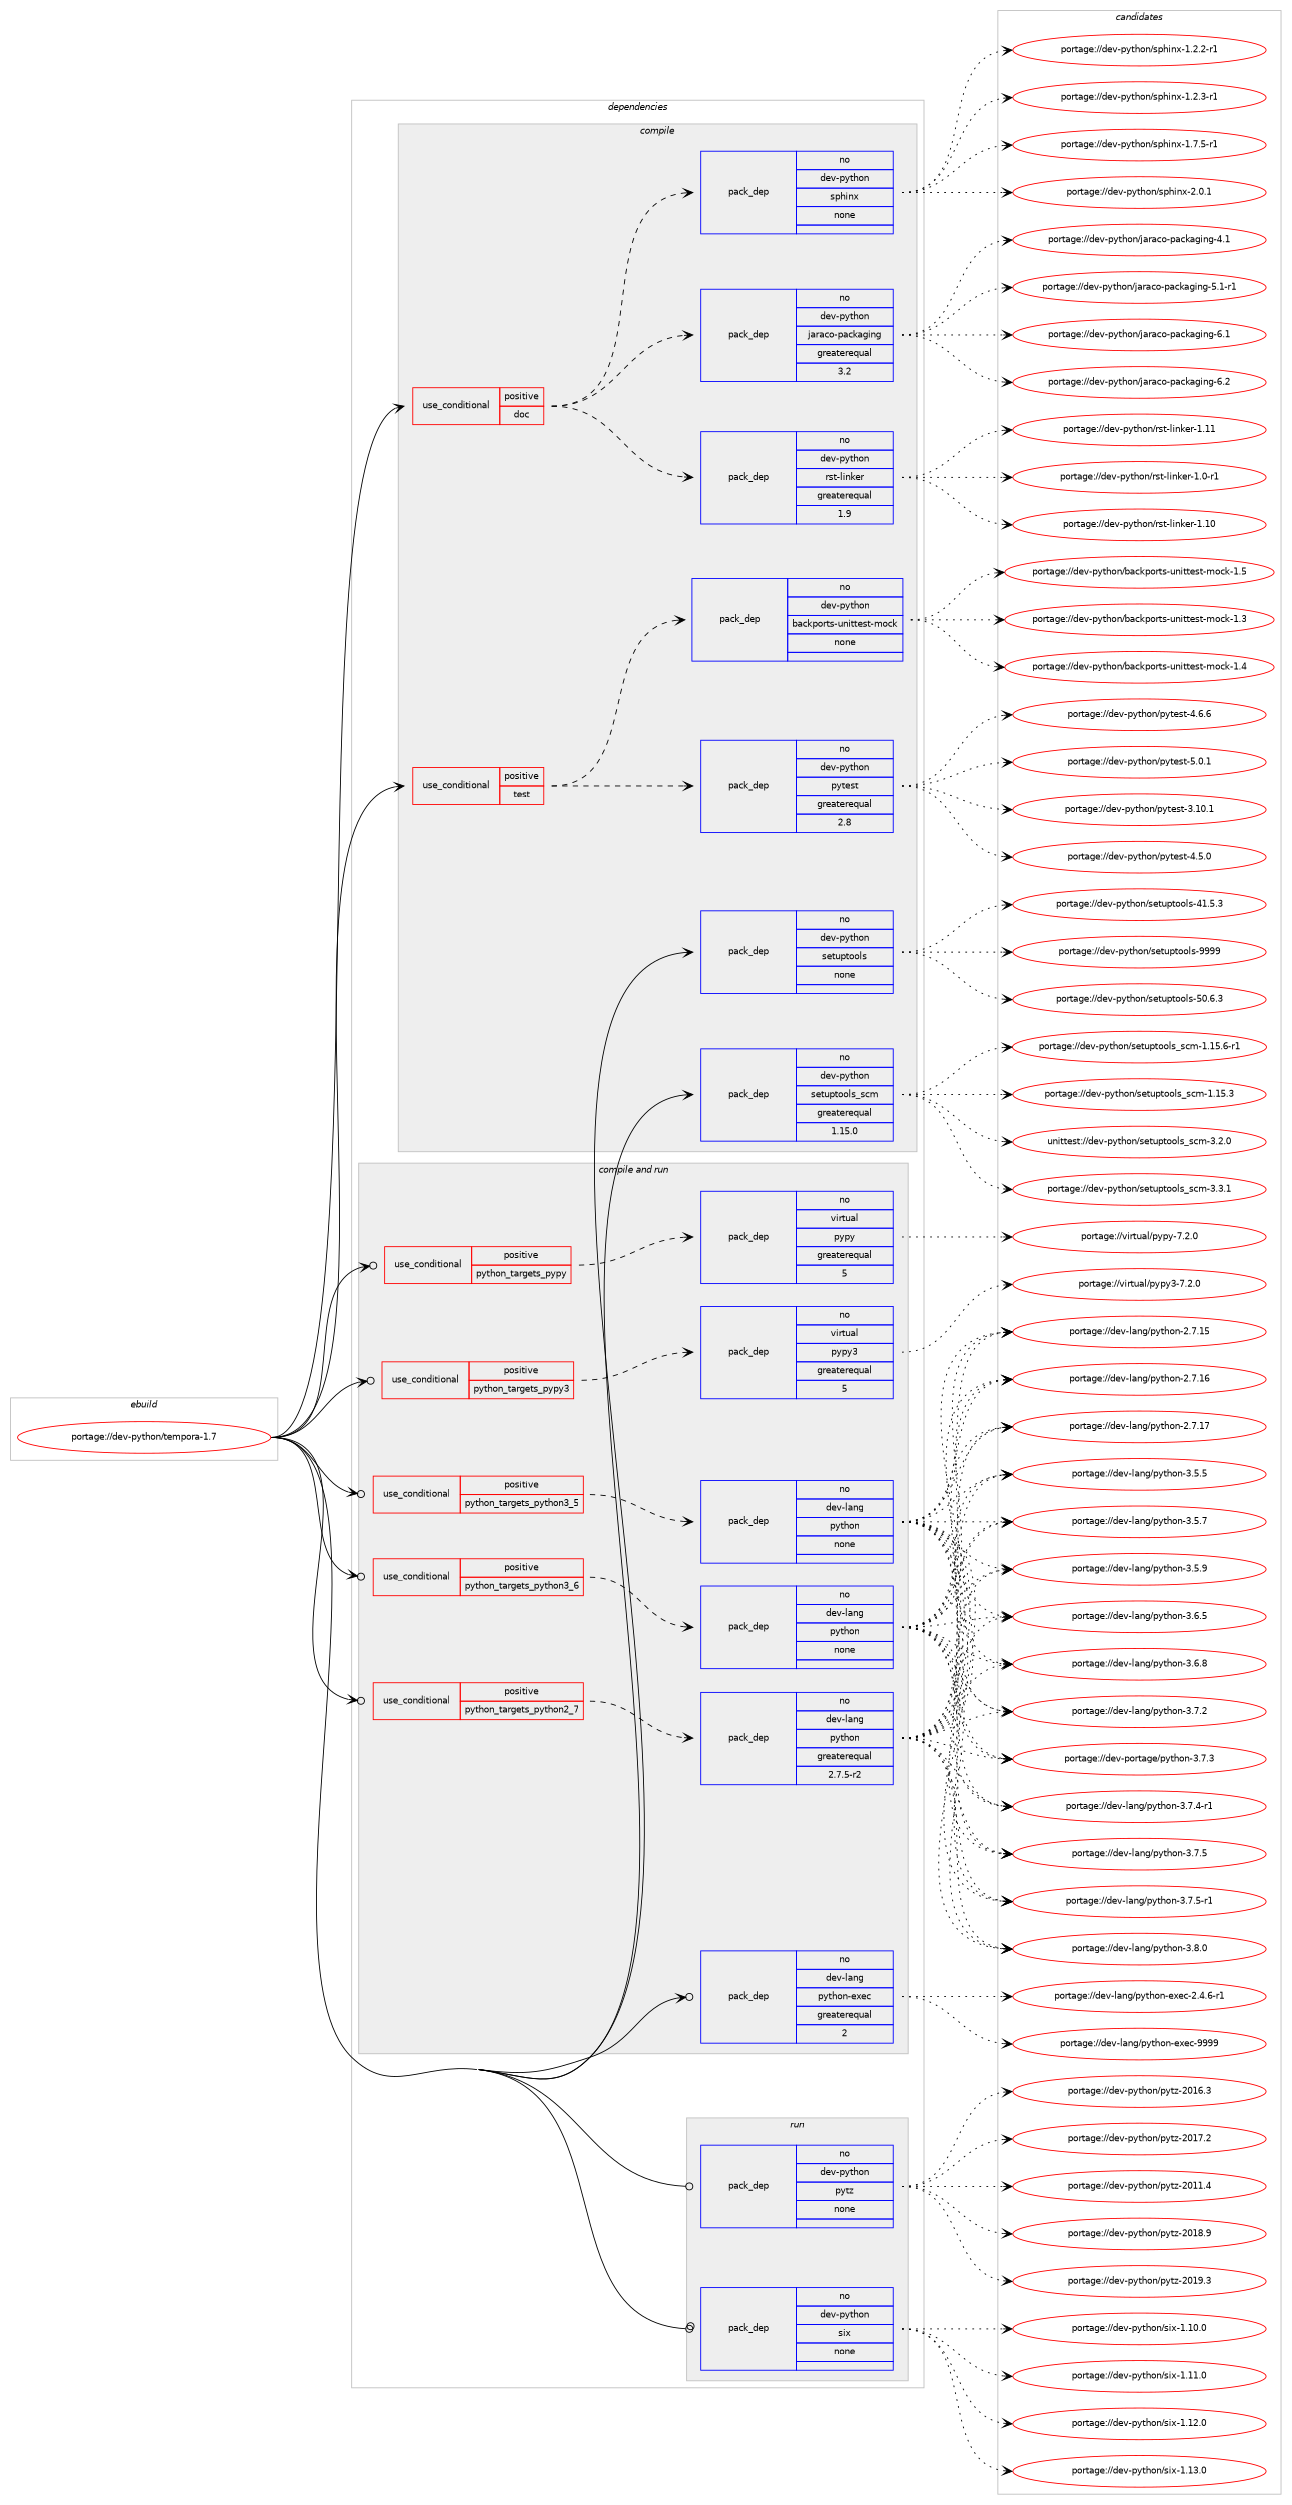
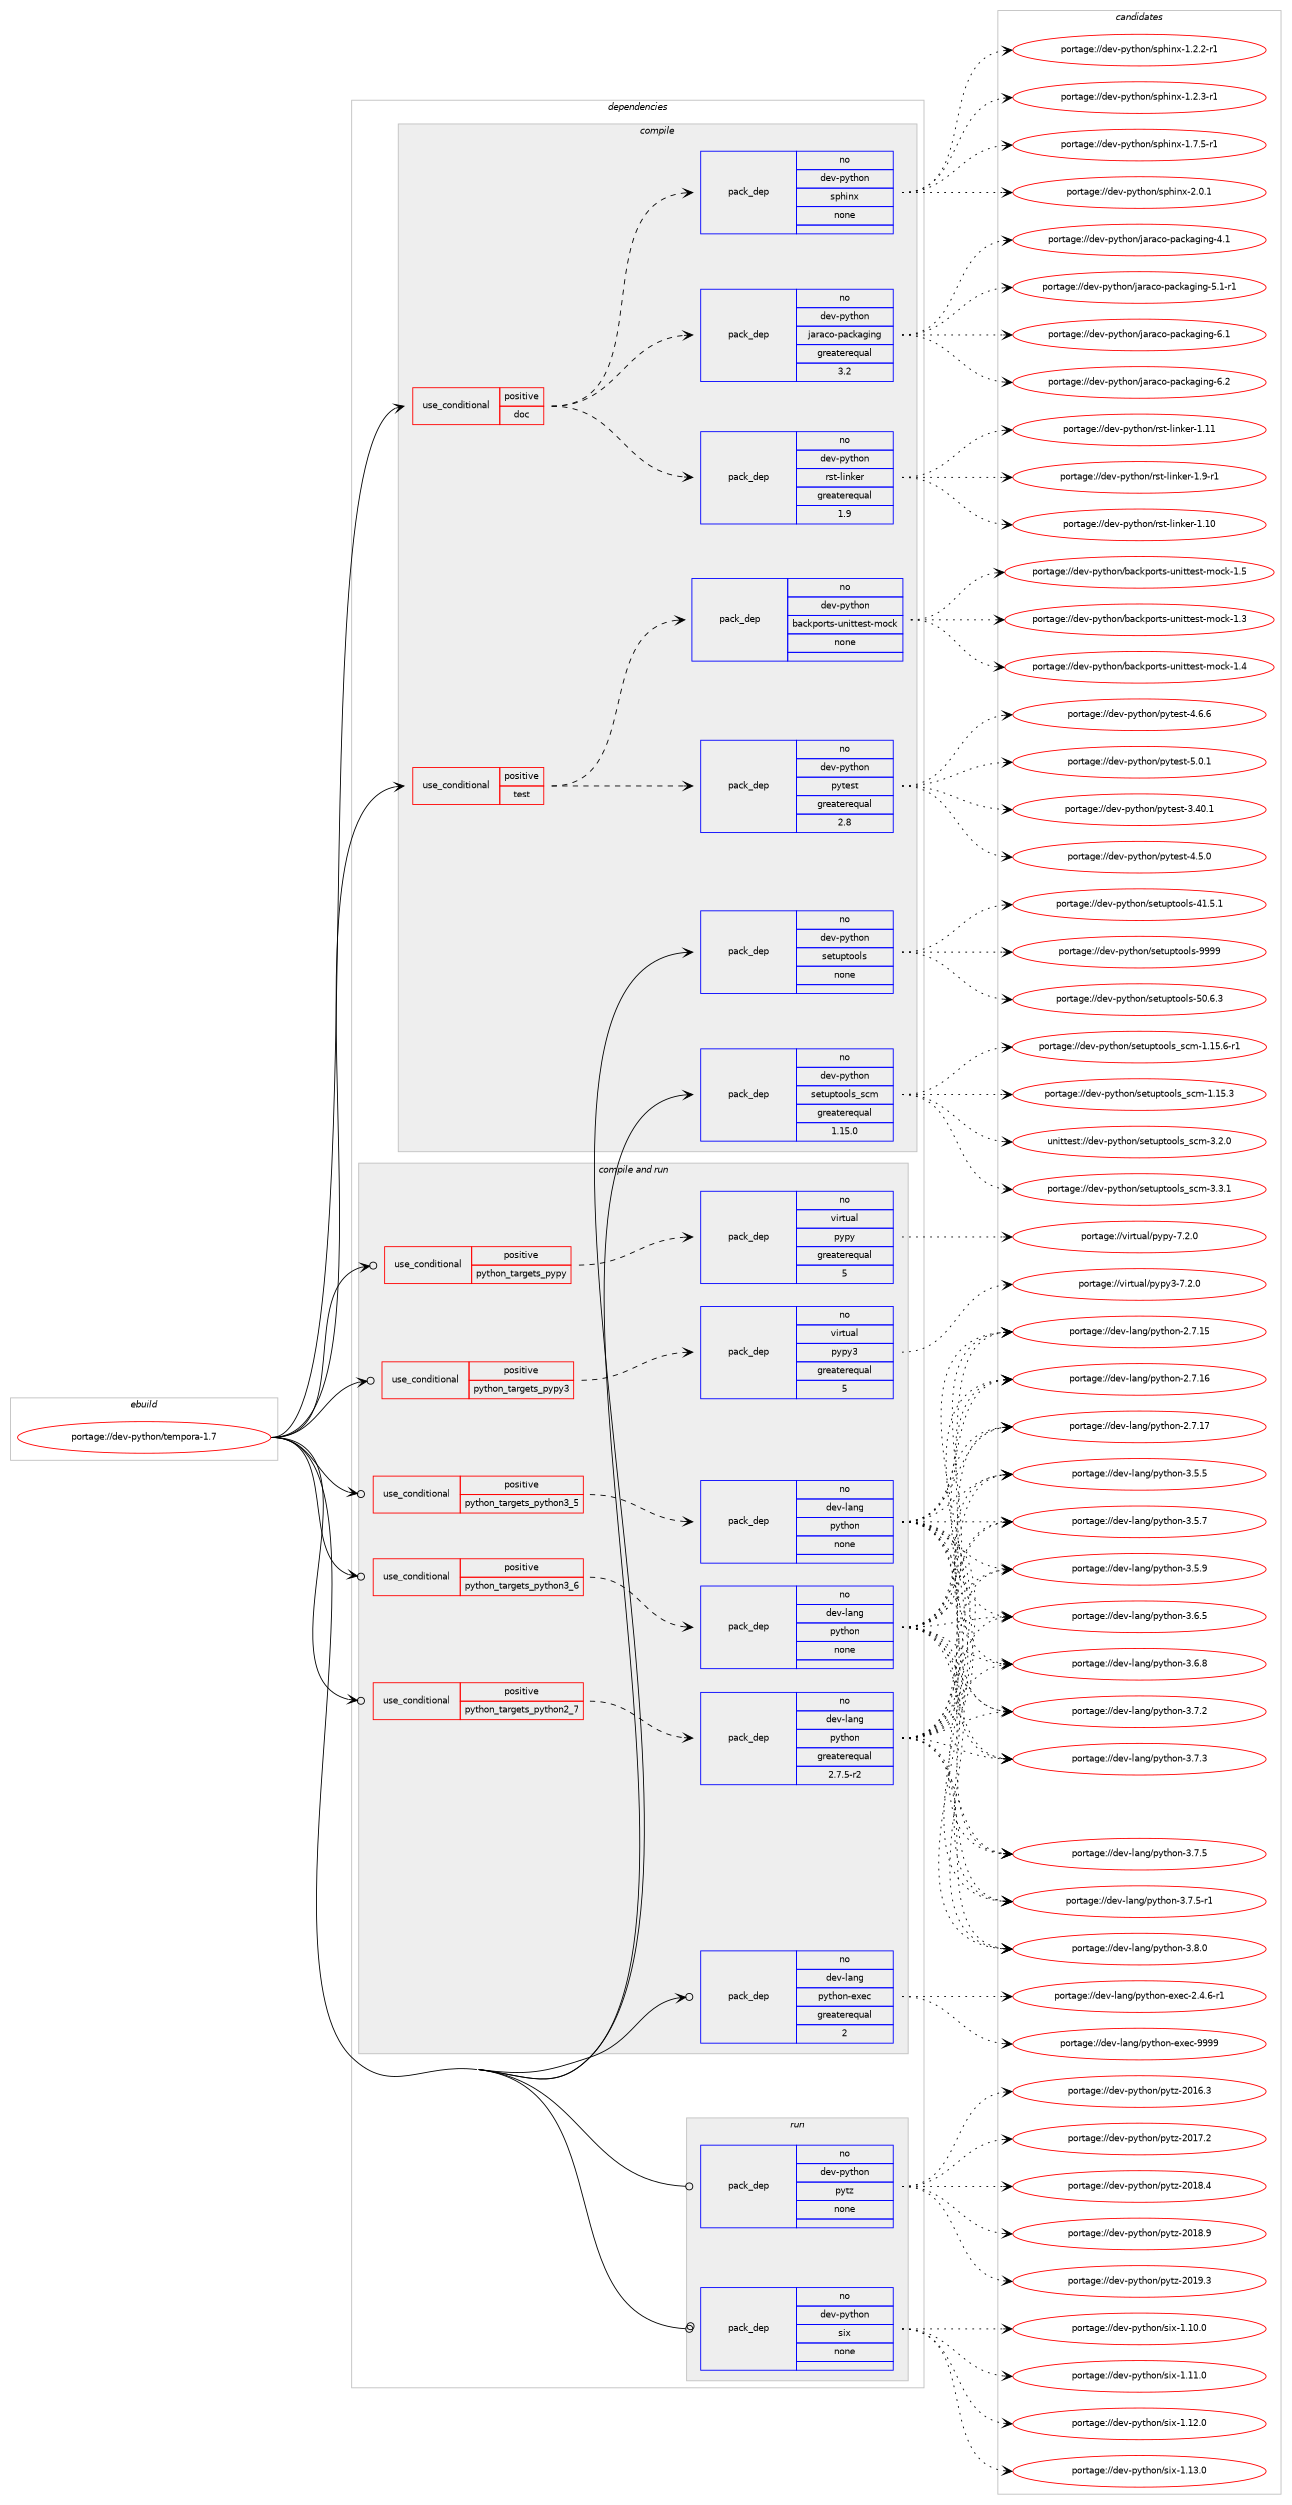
(1139, 477) -> (1139, 477)
(1139, 810) -> (1139, 810)
(1139, 905) -> (1139, 905)
(1139, 1759) -> (1139, 1759)
(1139, 1807) -> none
(1139, 2186) -> (1139, 2186)
